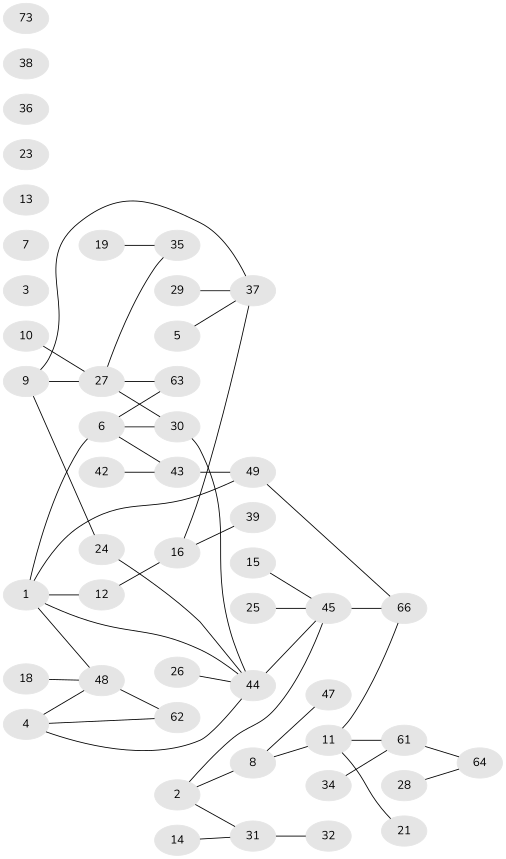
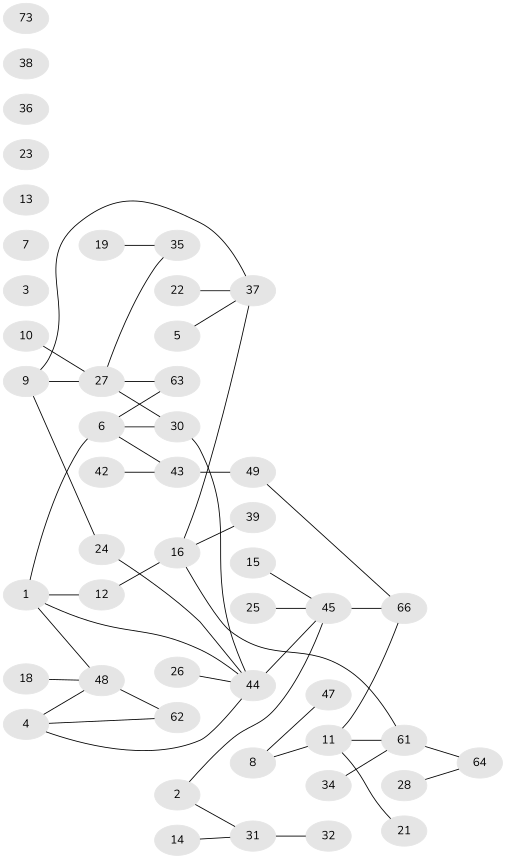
(177, 291) -> (177, 291)
(121, 509) -> none
none -> (280, 651)
(215, 779) -> none
